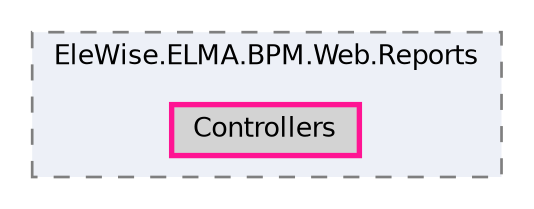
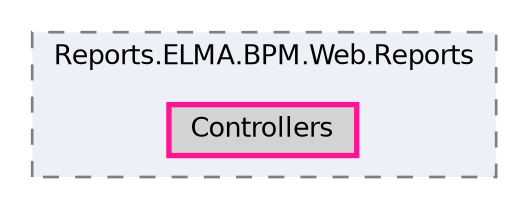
(267, 58) -> (264, 58)
